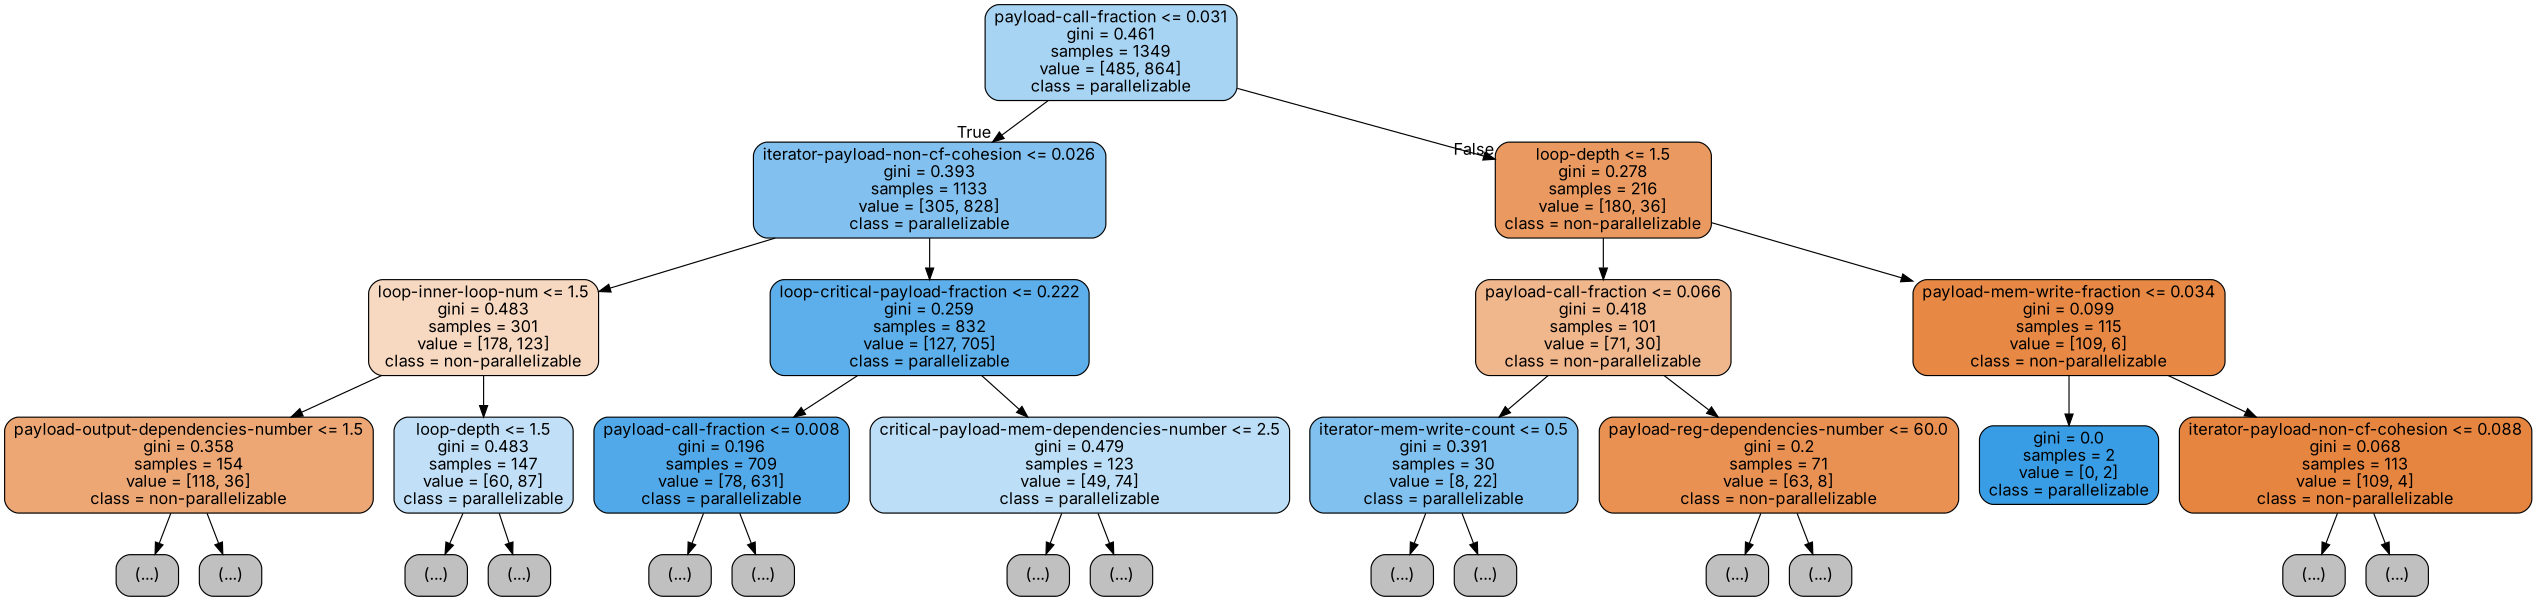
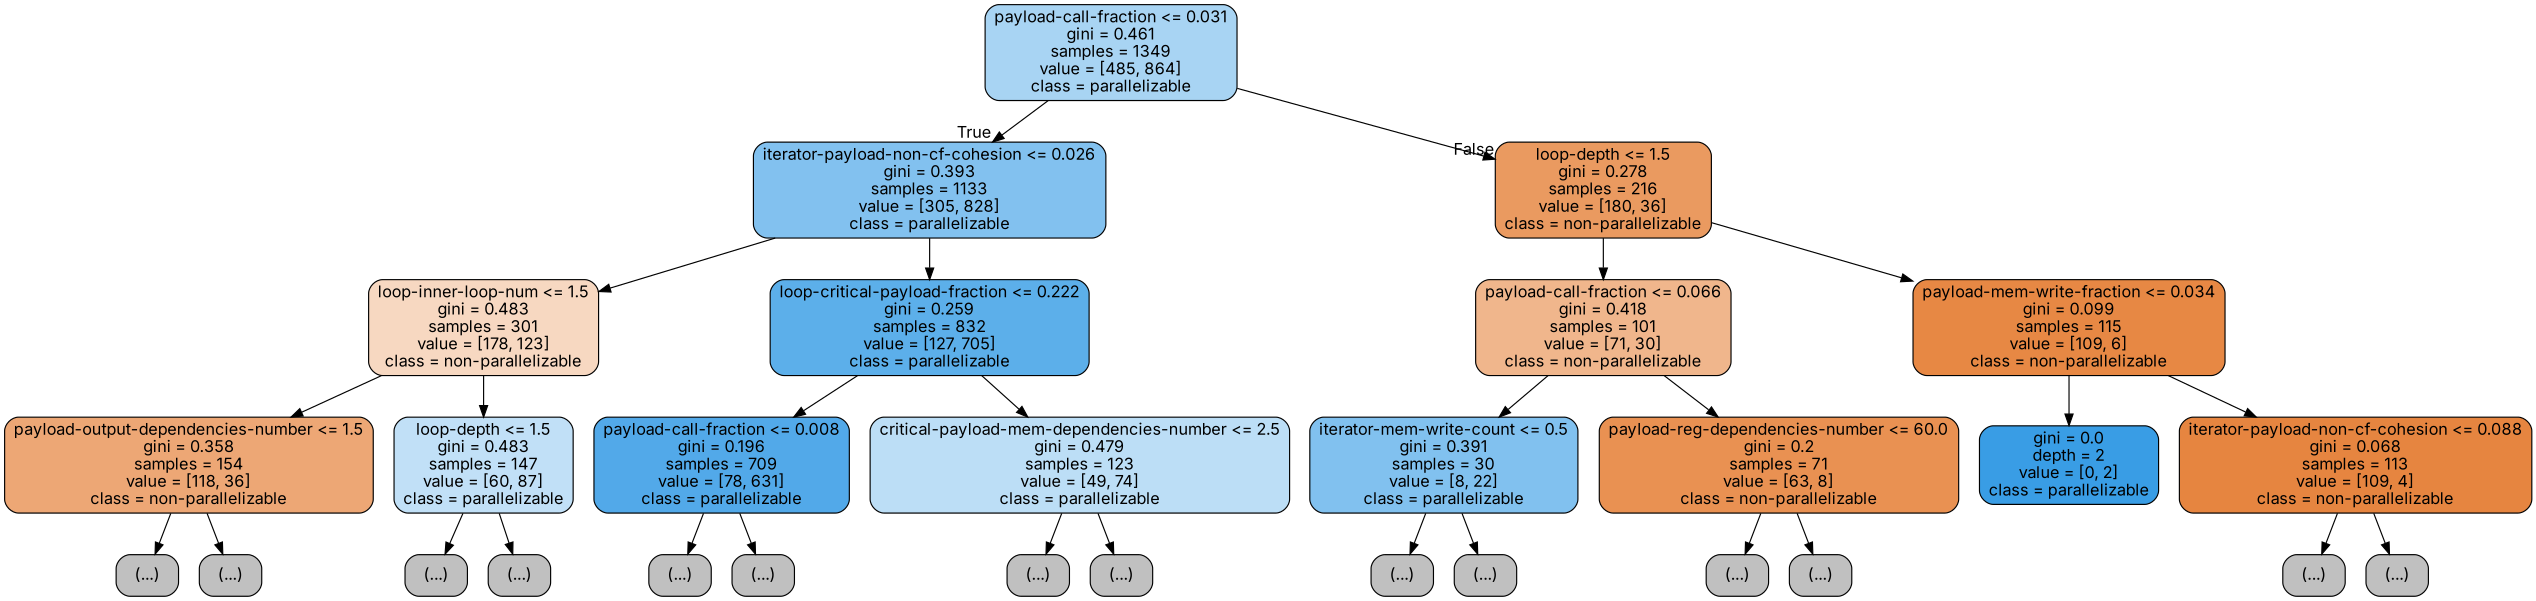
(2069, 465) -> (2069, 465)
